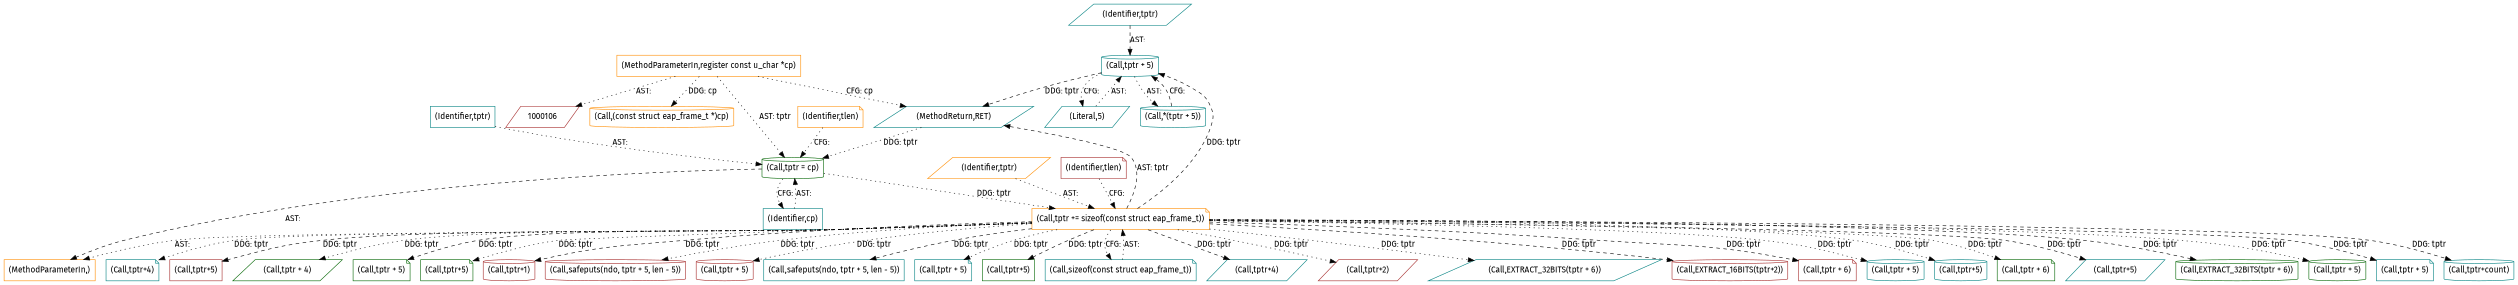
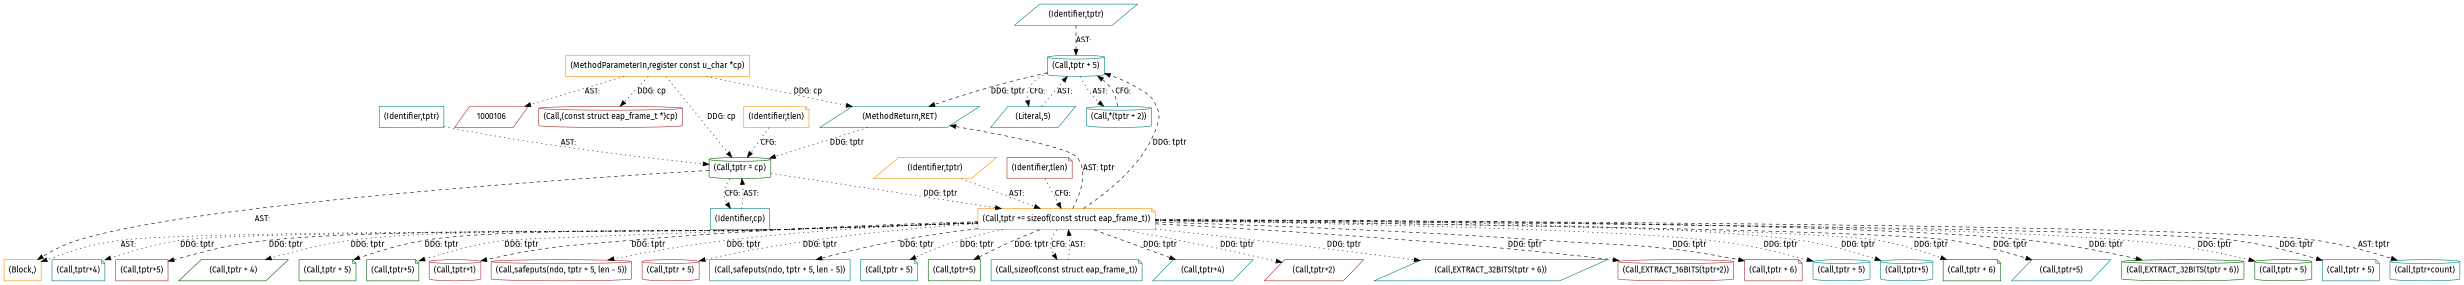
(860, 91) -> (808, 91)
(662, 117) -> (611, 117)
(775, 117) -> (721, 117)
(1173, 117) -> (1119, 117)
(2429, 245) -> (2374, 245)
(50, 270) -> (23, 270)
